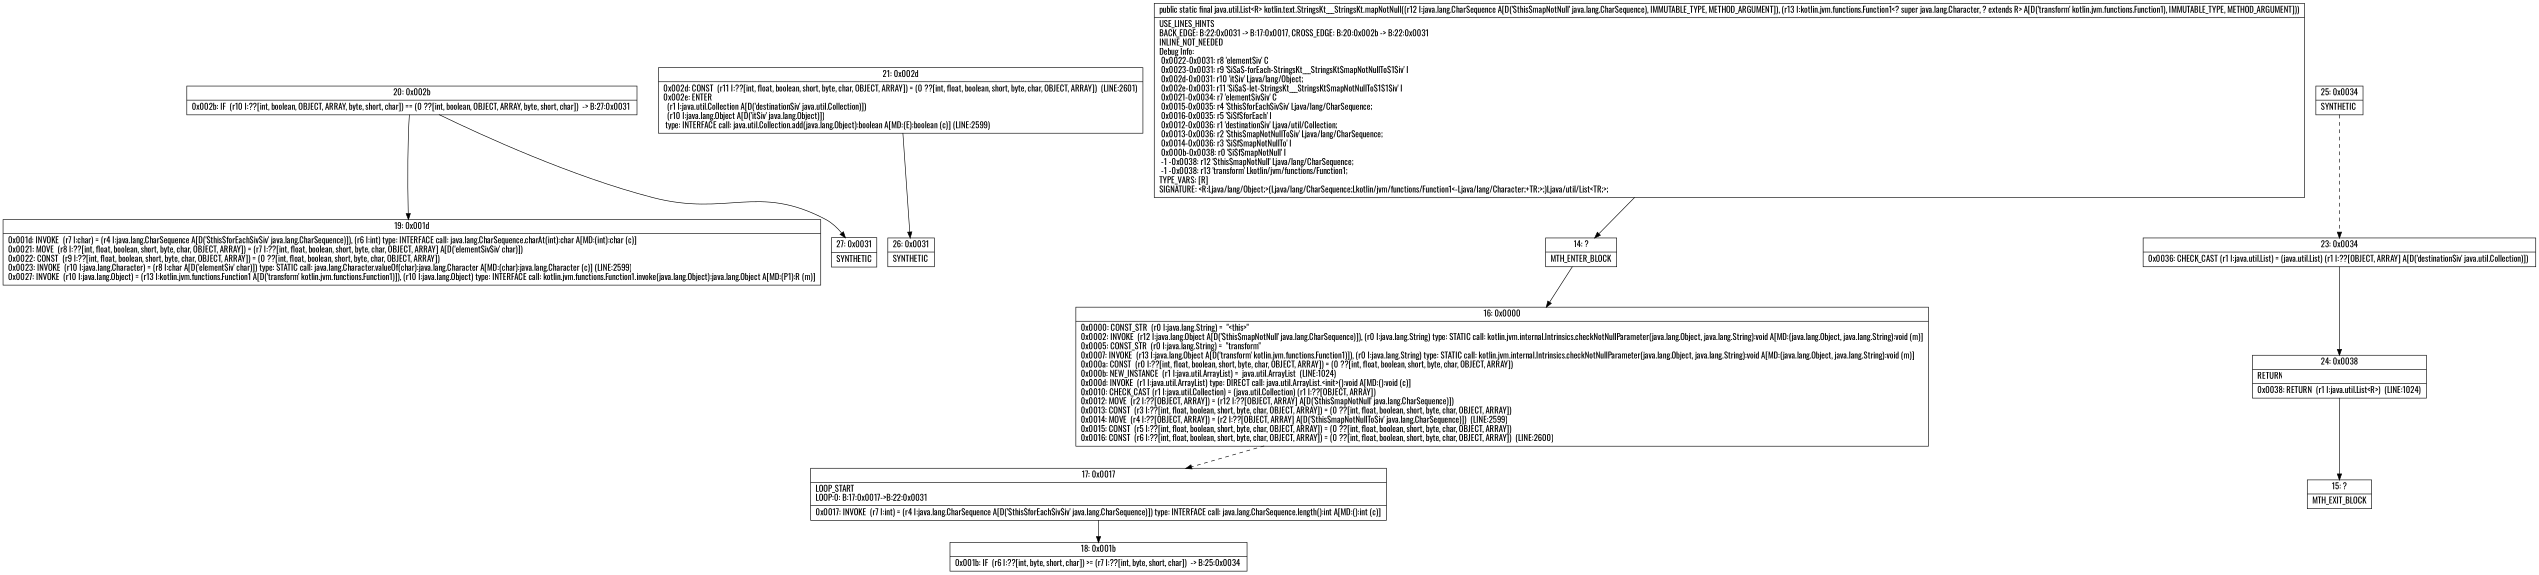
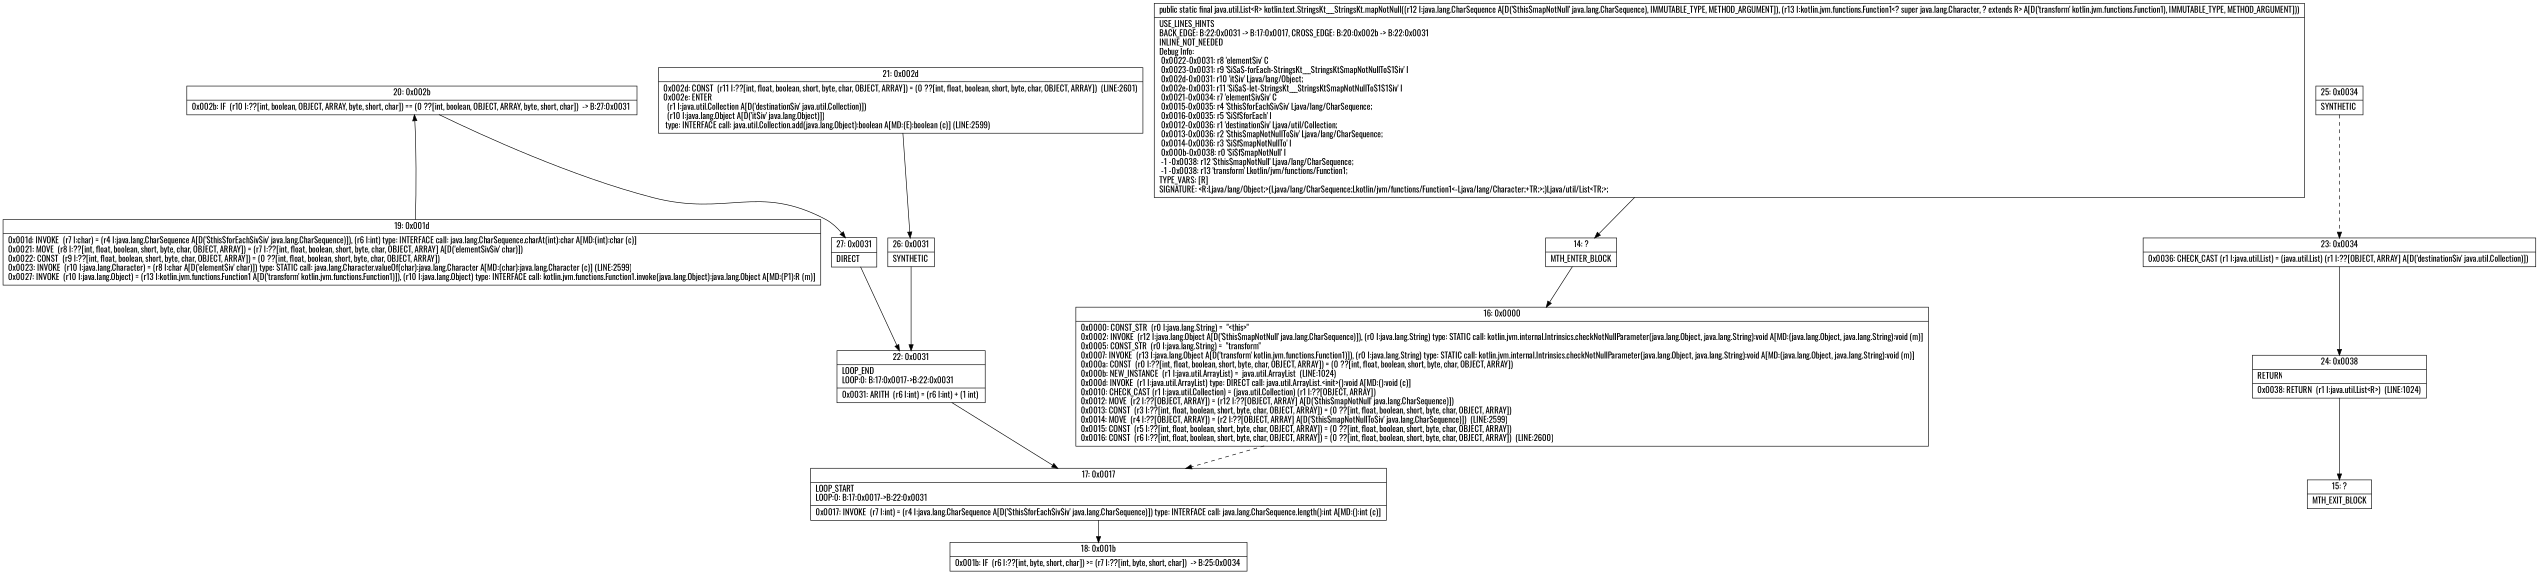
(408, 164) -> (416, 170)
(854, 259) -> (848, 259)
none -> (911, 377)
